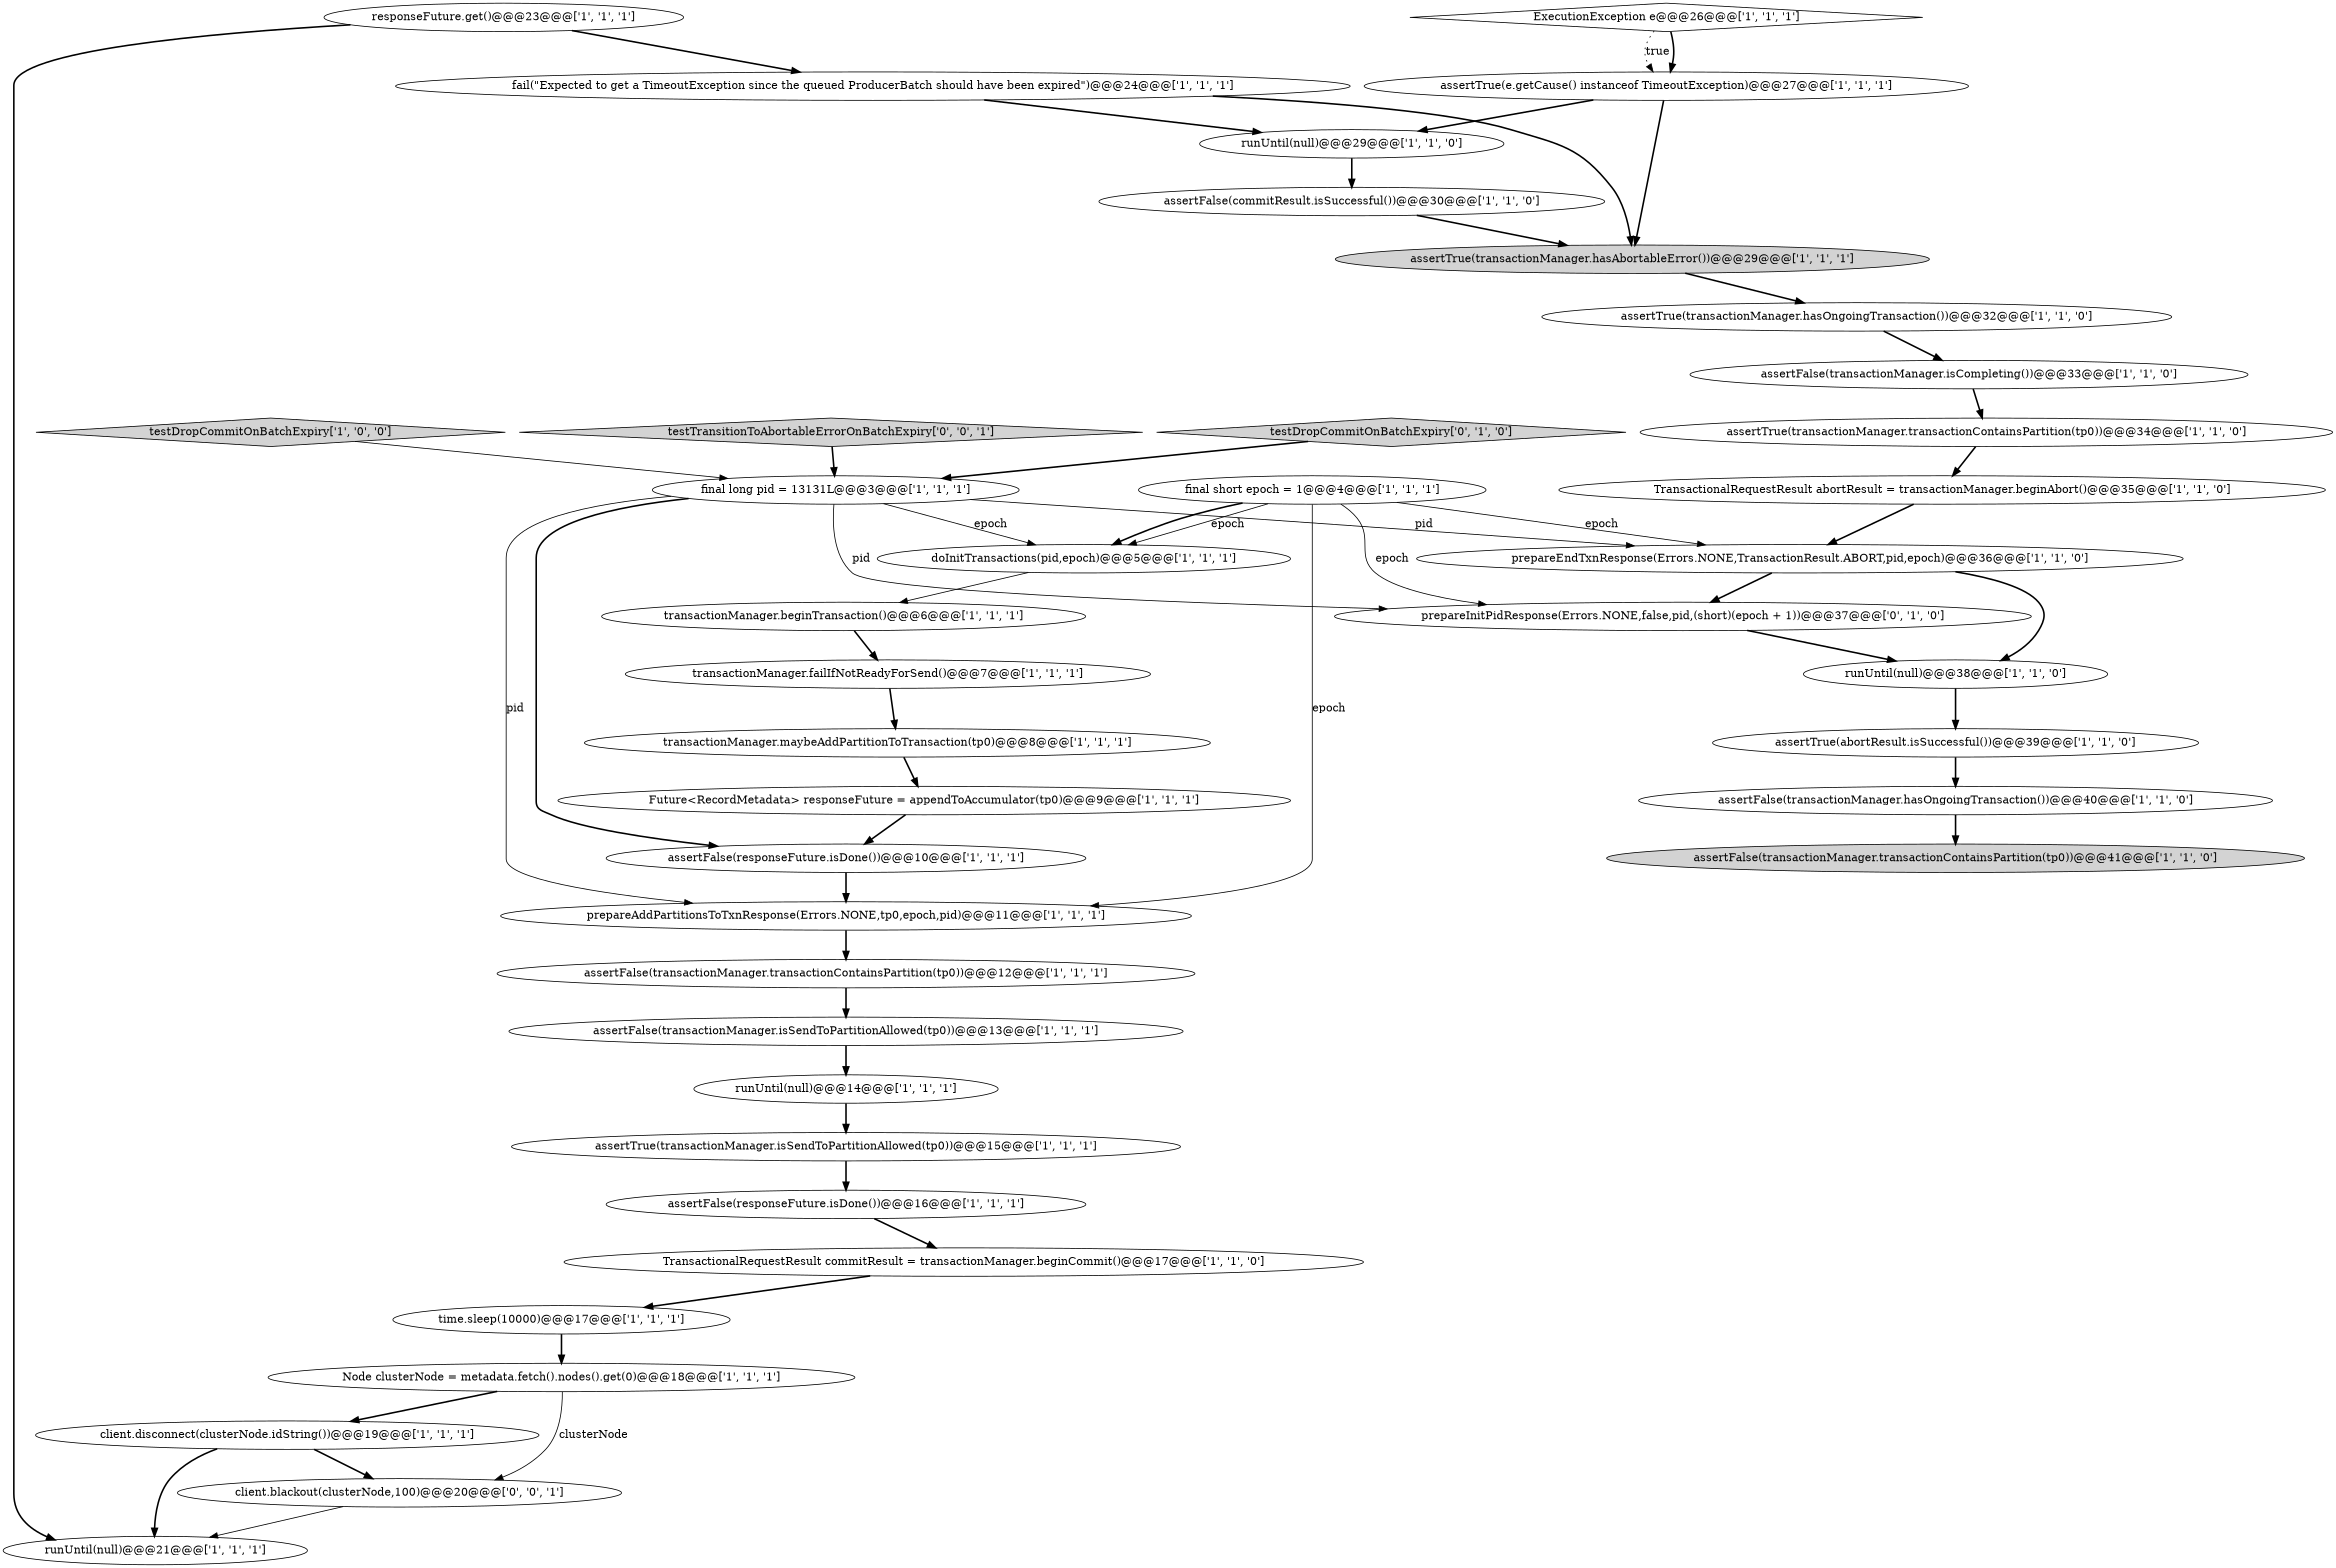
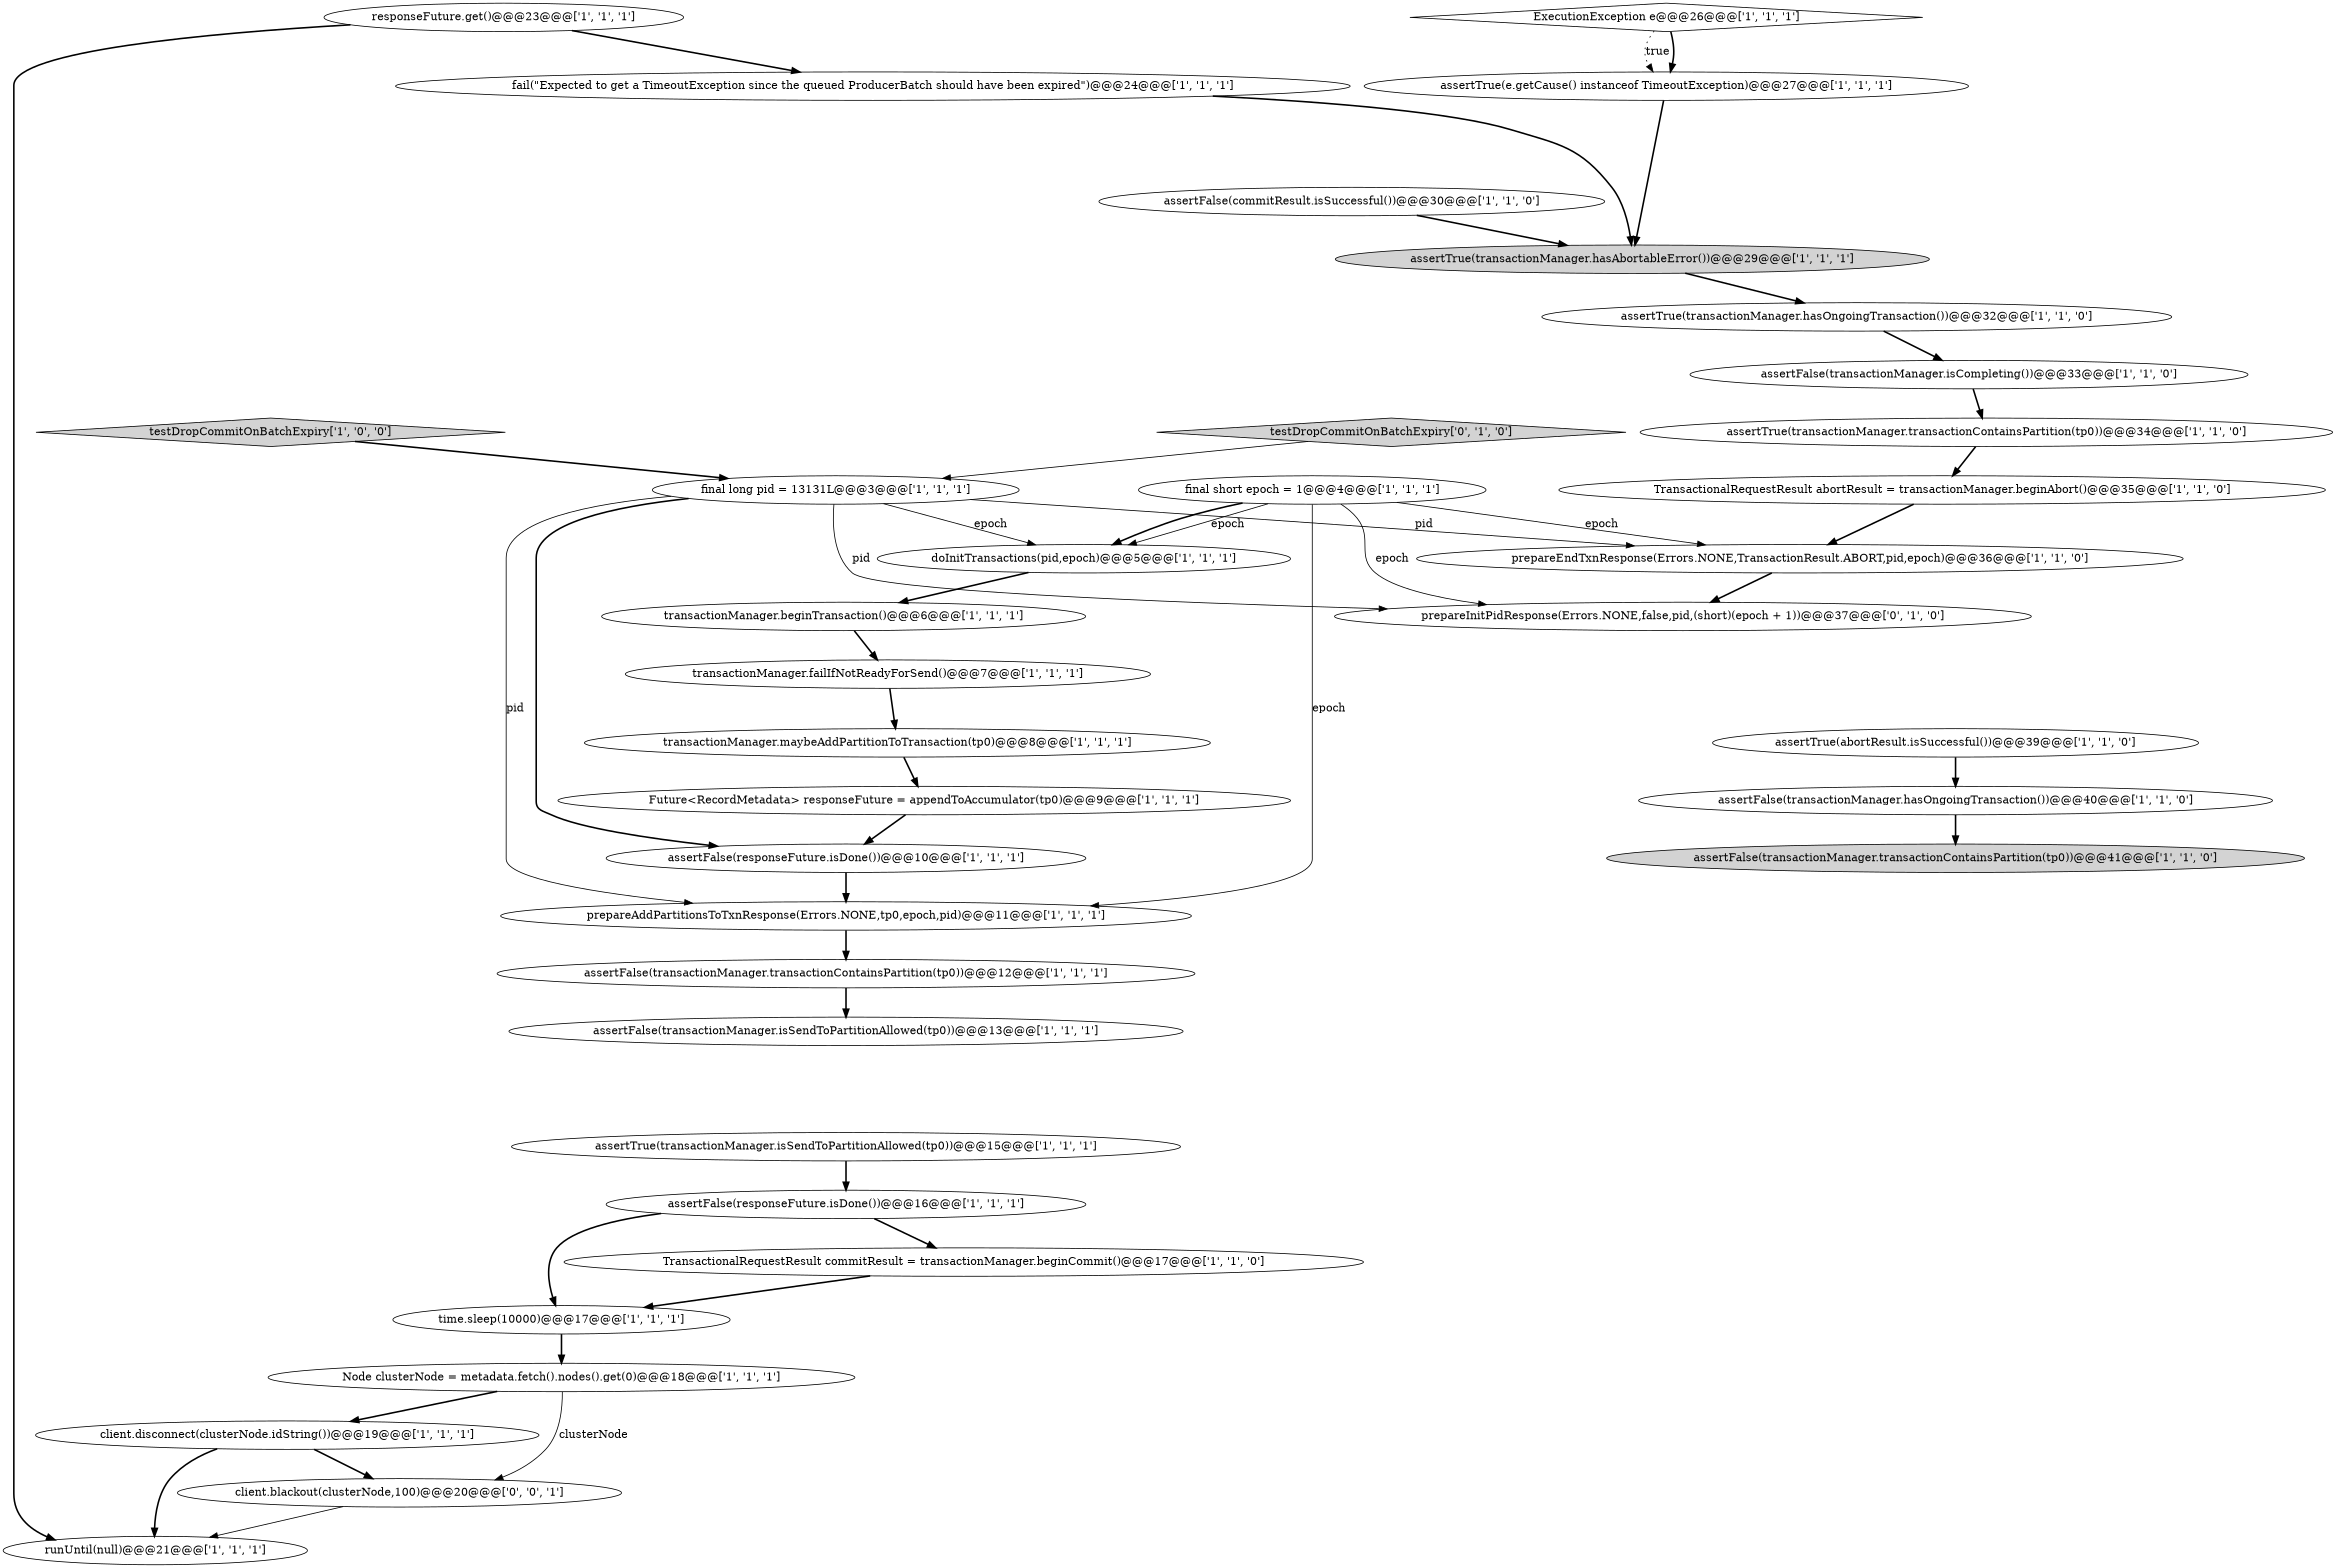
(1352, 144) -> none
(831, 432) -> none
(537, 460) -> (537, 460)
(1129, 460) -> (1129, 460)
(974, 585) -> (974, 585)
(1956, 674) -> none
(846, 1089) -> none
none -> (582, 1232)
